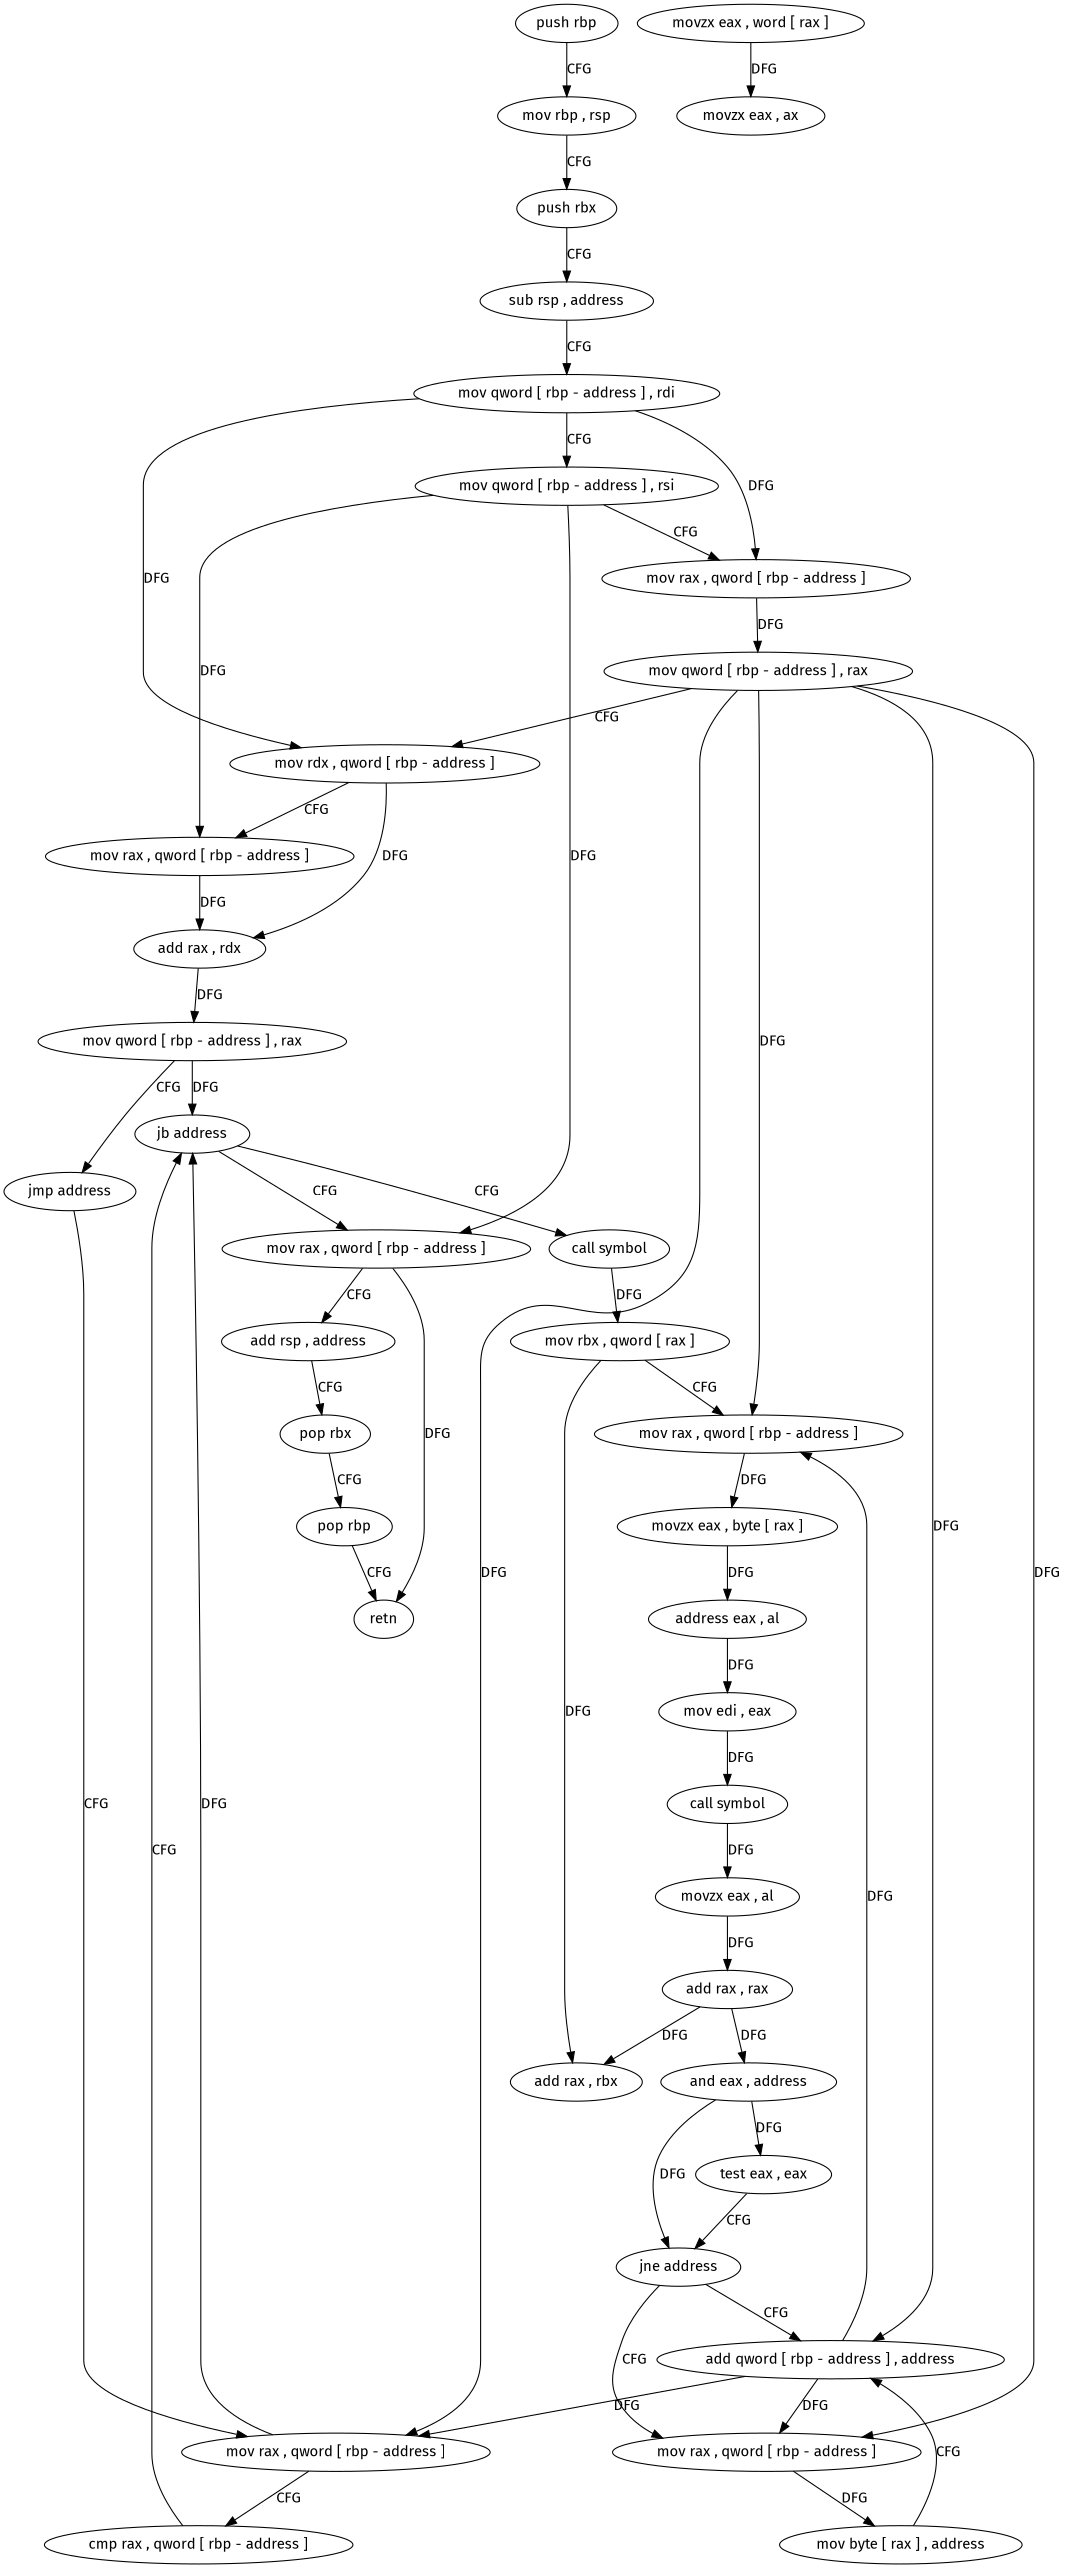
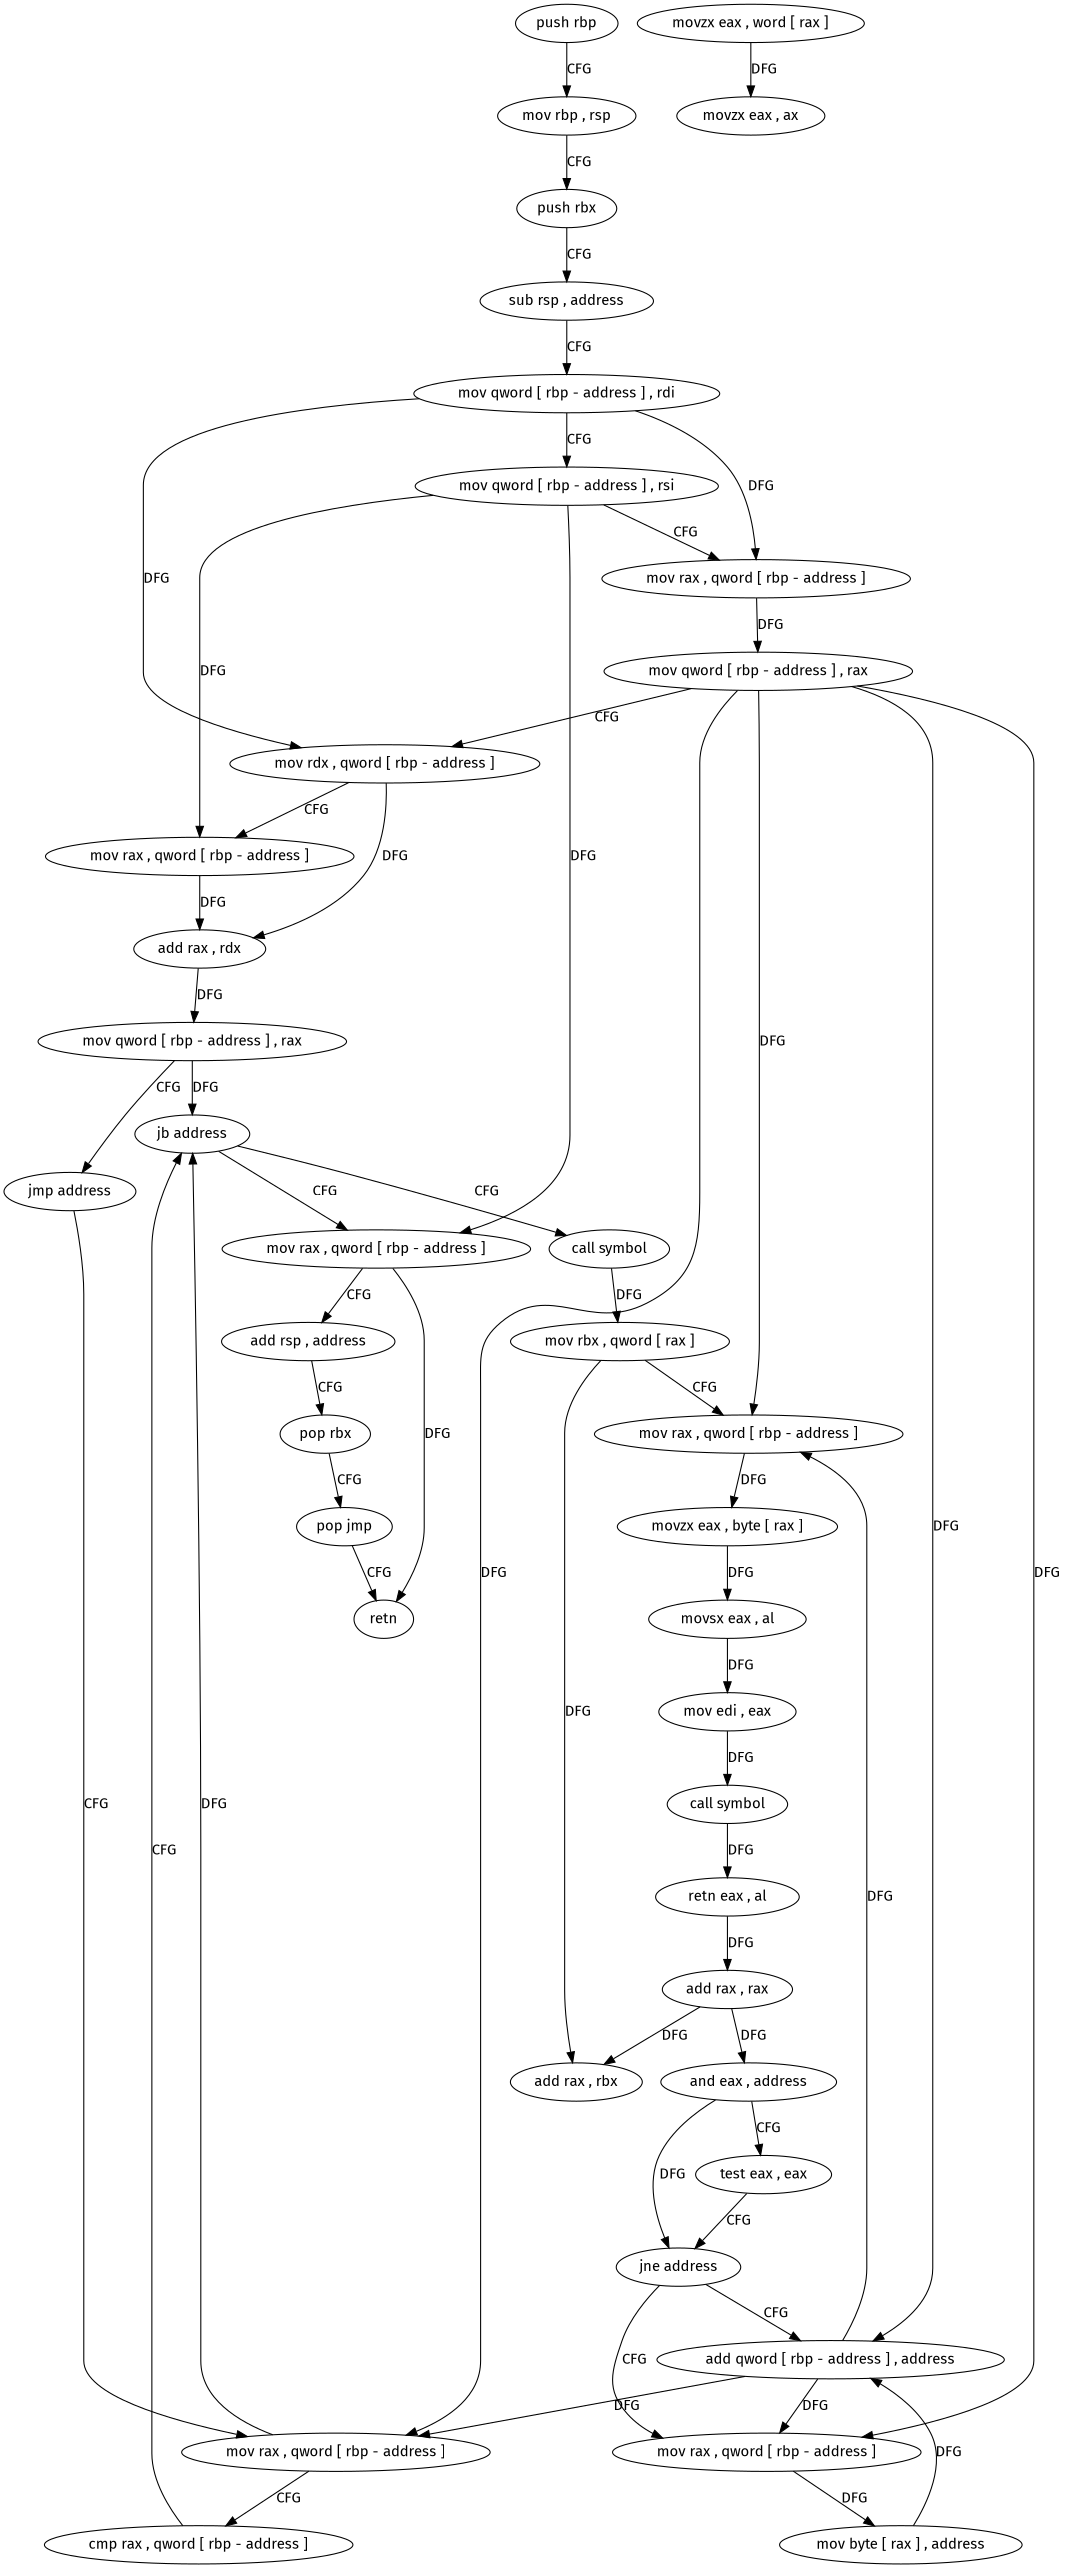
(344, 1527) -> (344, 1527)
(727, 1619) -> (727, 1619)
(727, 1897) -> (727, 1897)
(769, 2128) -> (769, 2128)
(949, 2452) -> (949, 2452)
